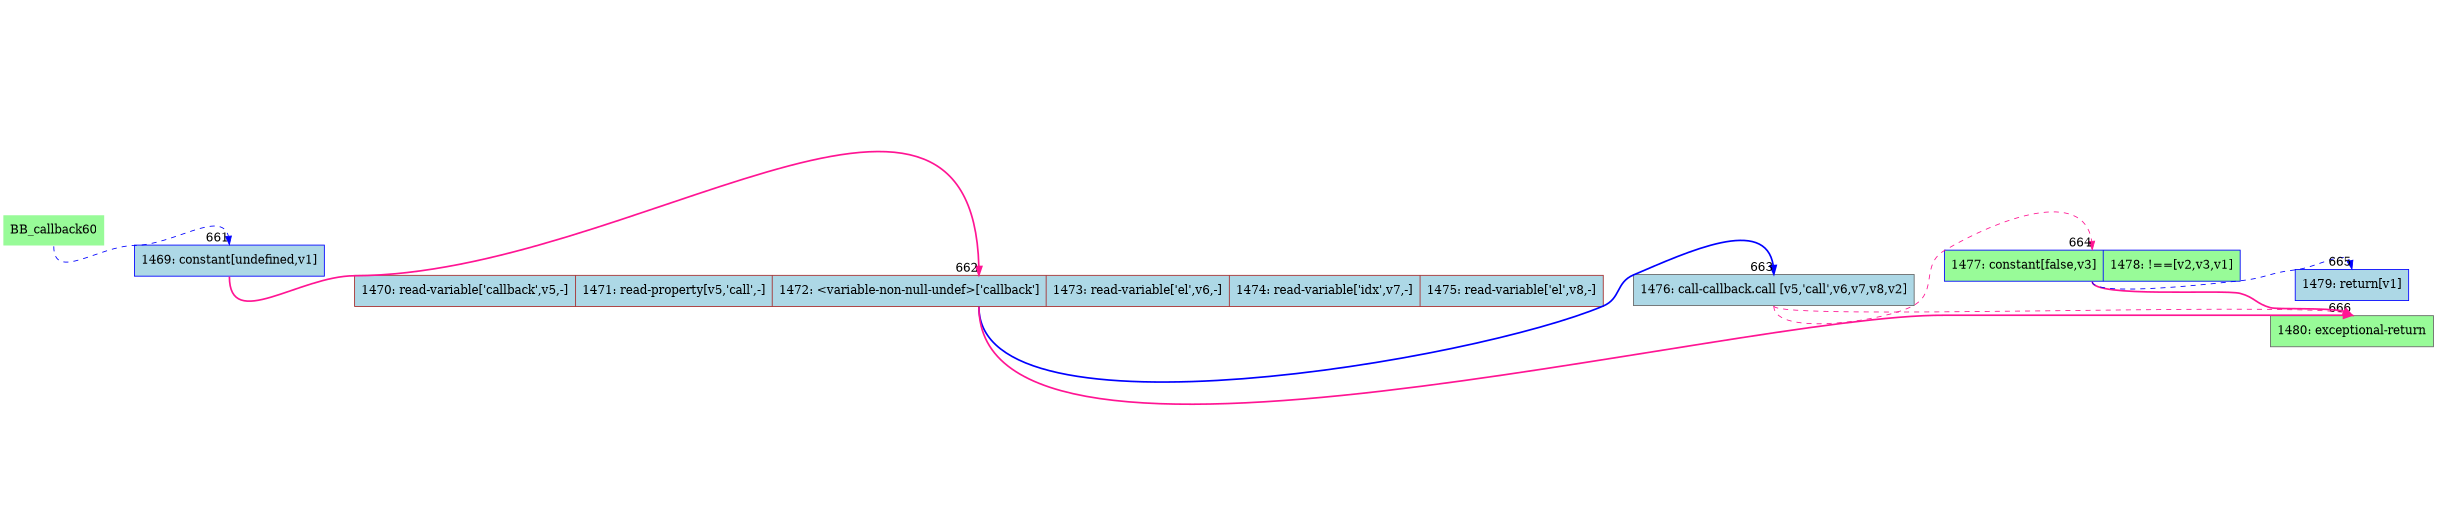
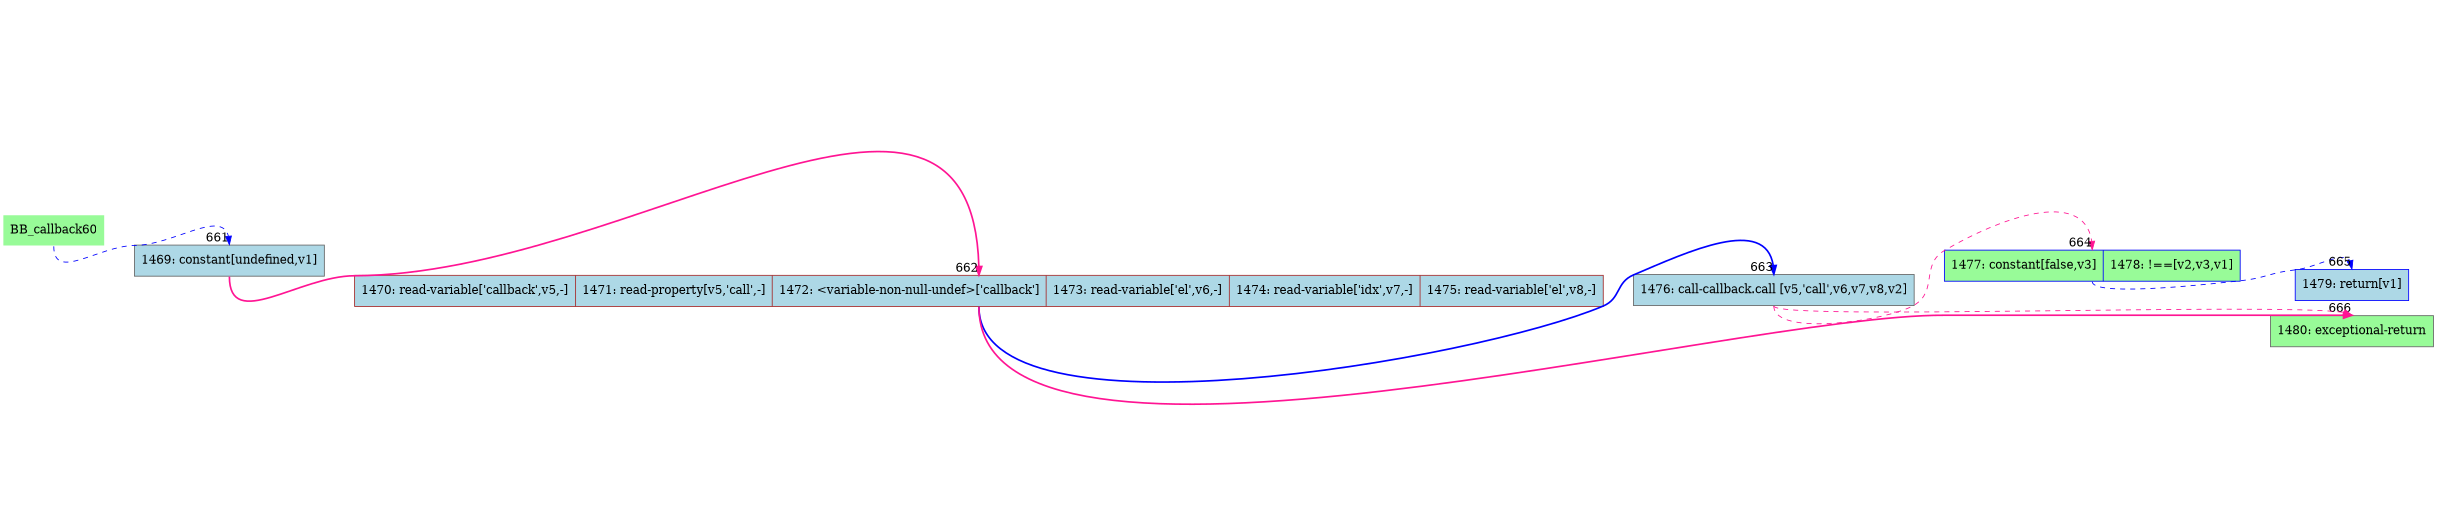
(229, 261) -> (229, 261)
(2219, 292) -> none
